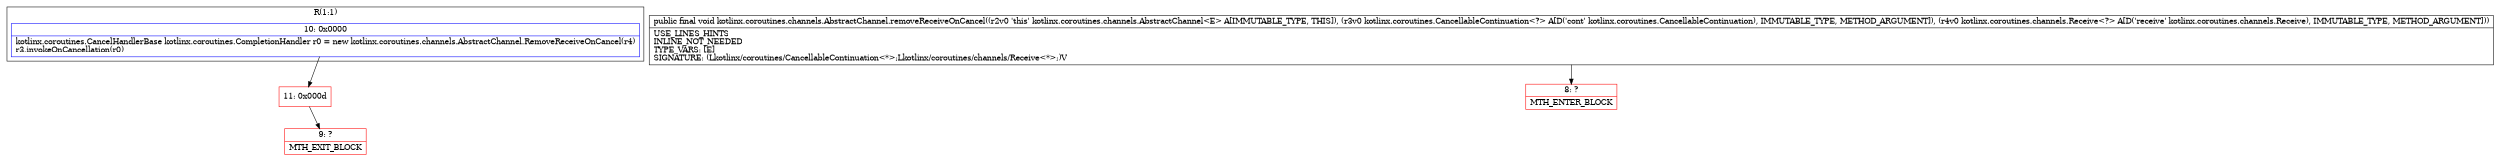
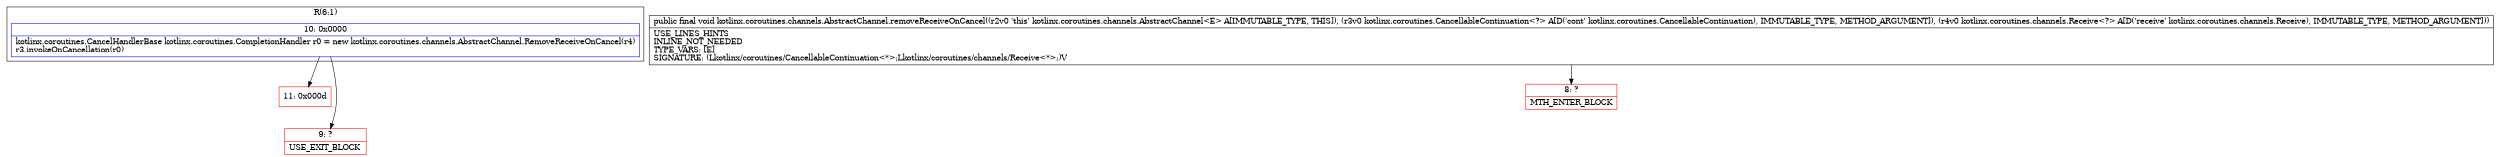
(325, 13) -> (325, 13)
(313, 115) -> (336, 90)
(325, 148) -> (325, 148)
